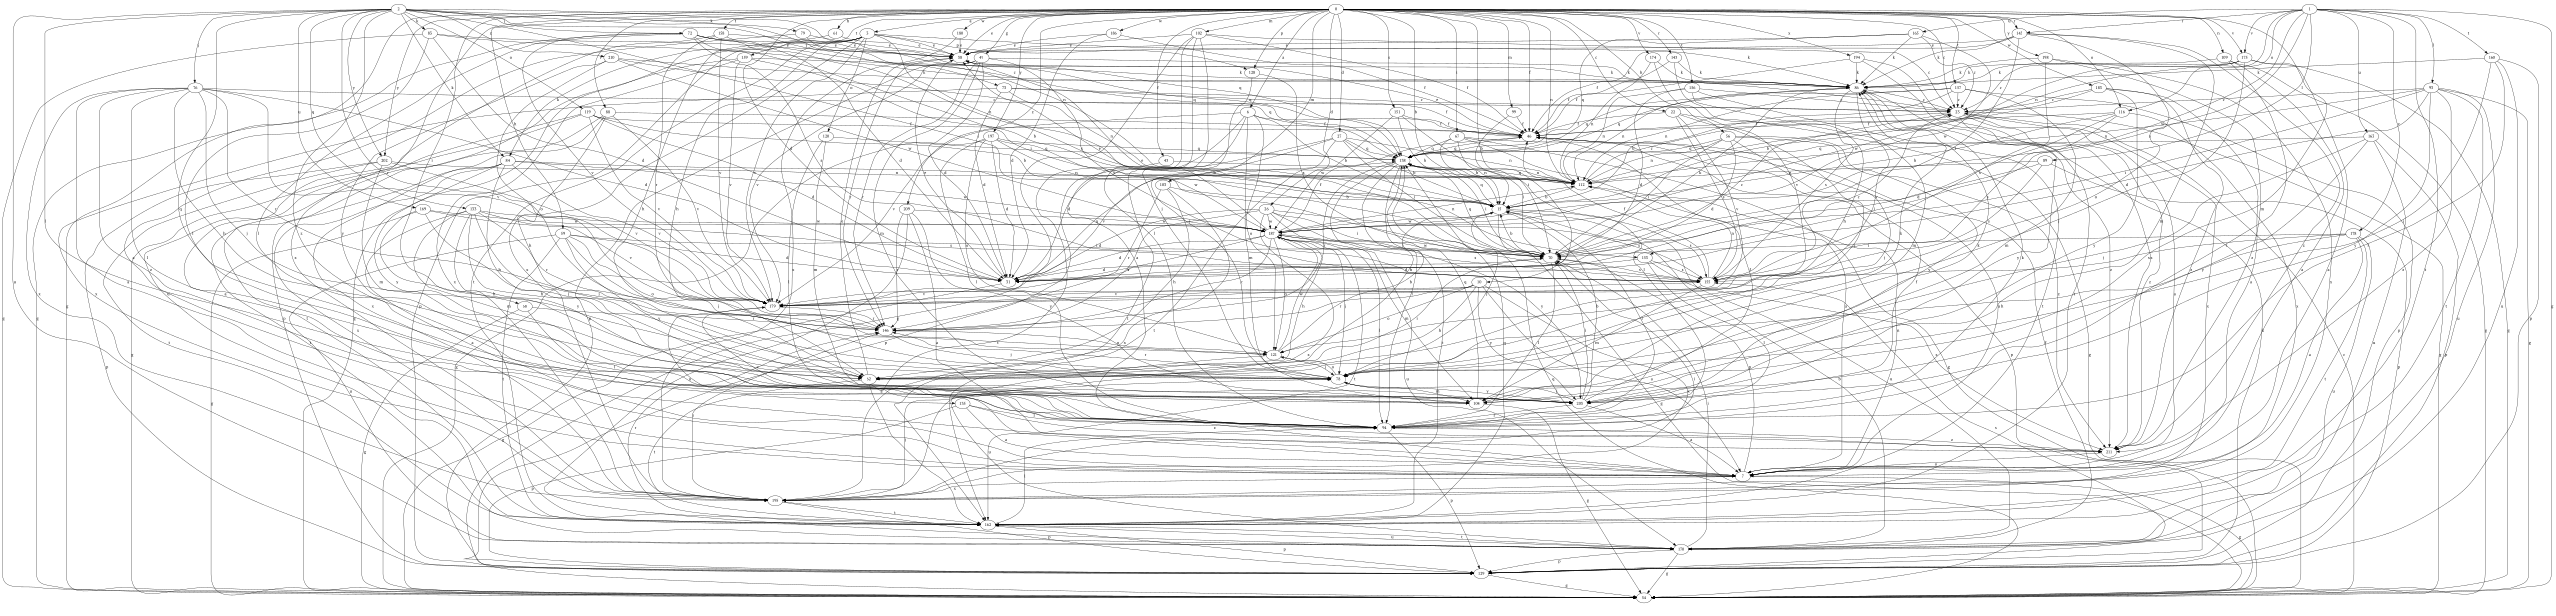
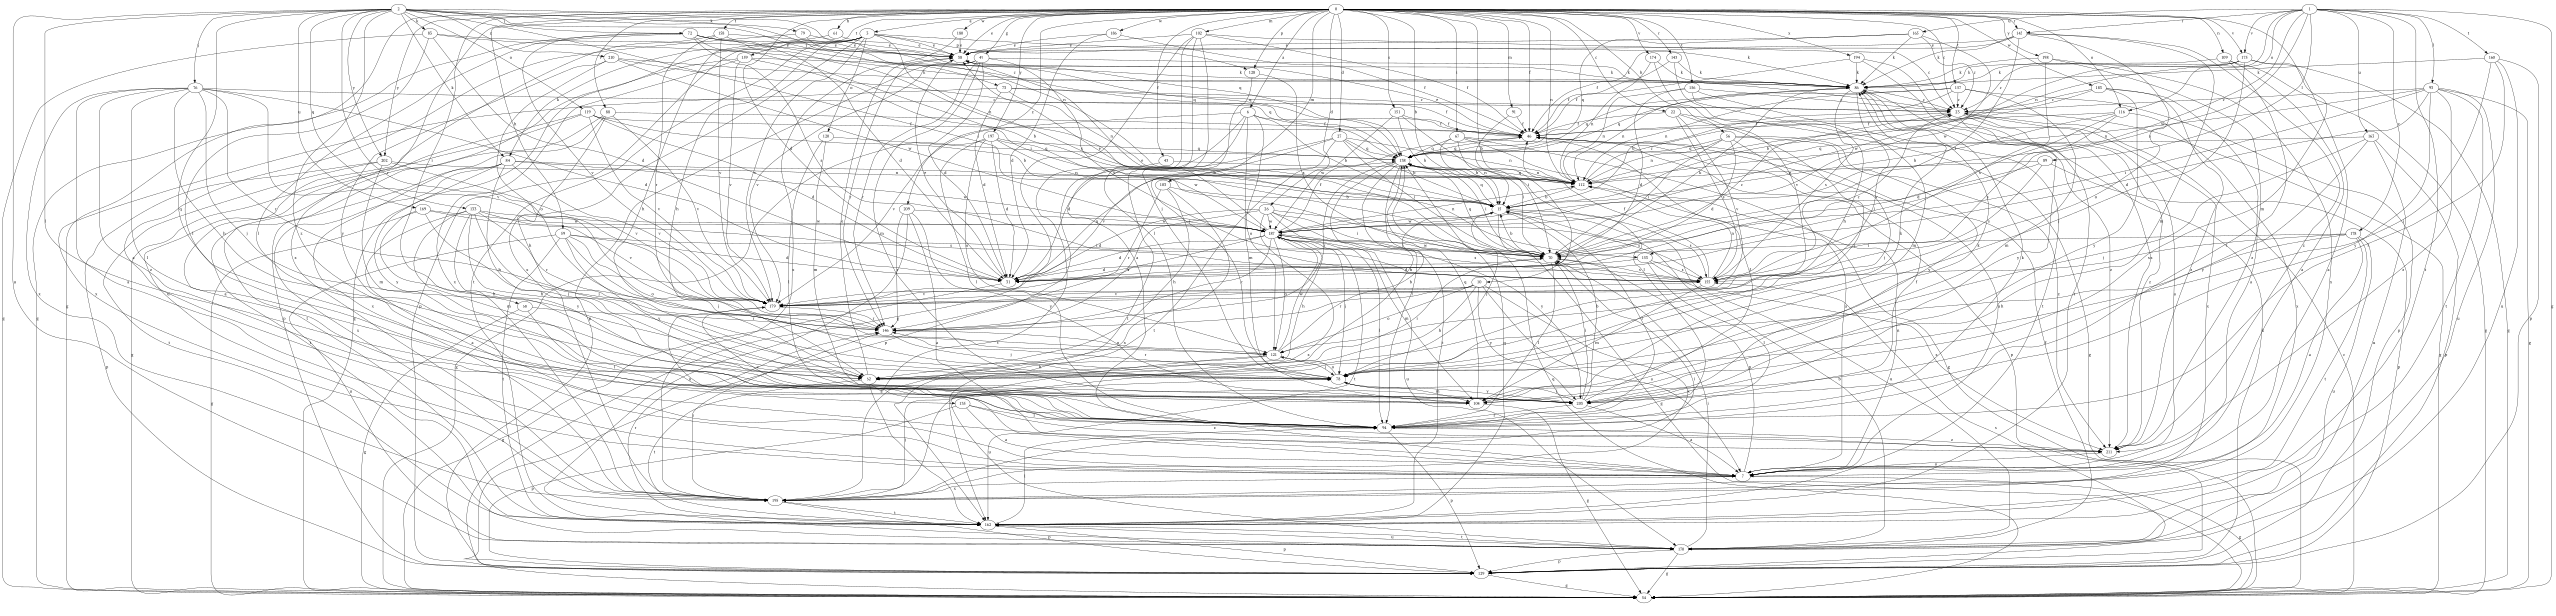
(1514, 112) -> (1514, 112)
none -> (1082, 362)
